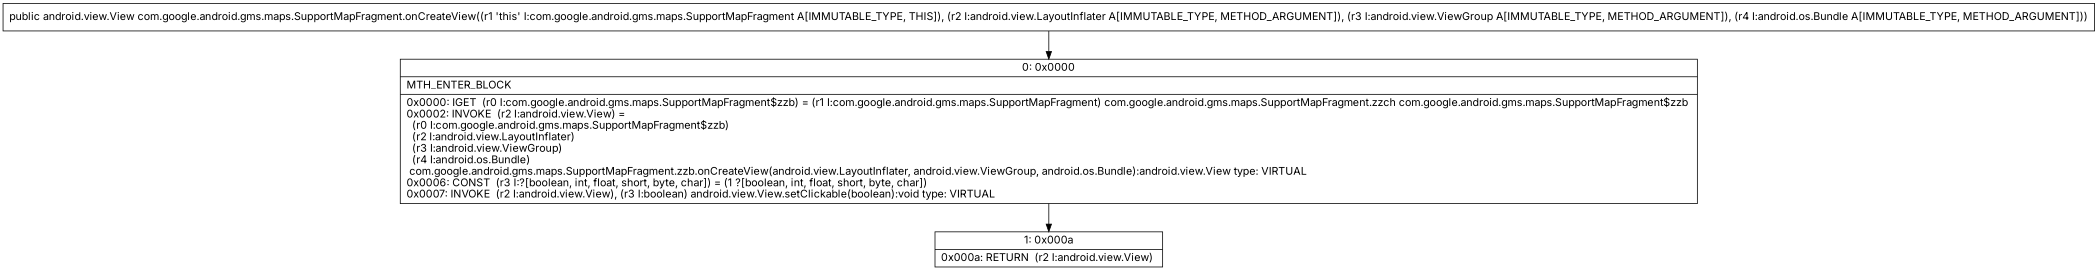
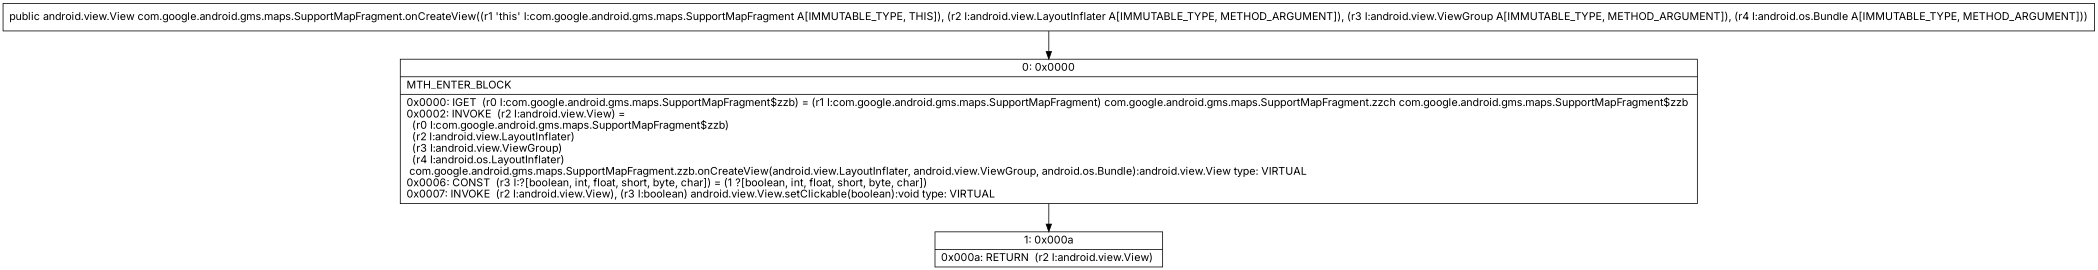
(469, 160) -> (486, 160)
